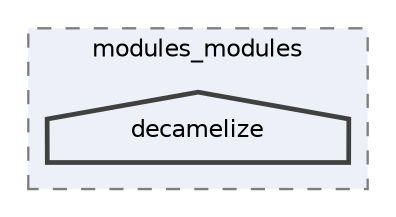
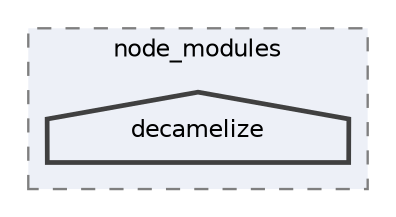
(198, 51) -> (198, 51)
